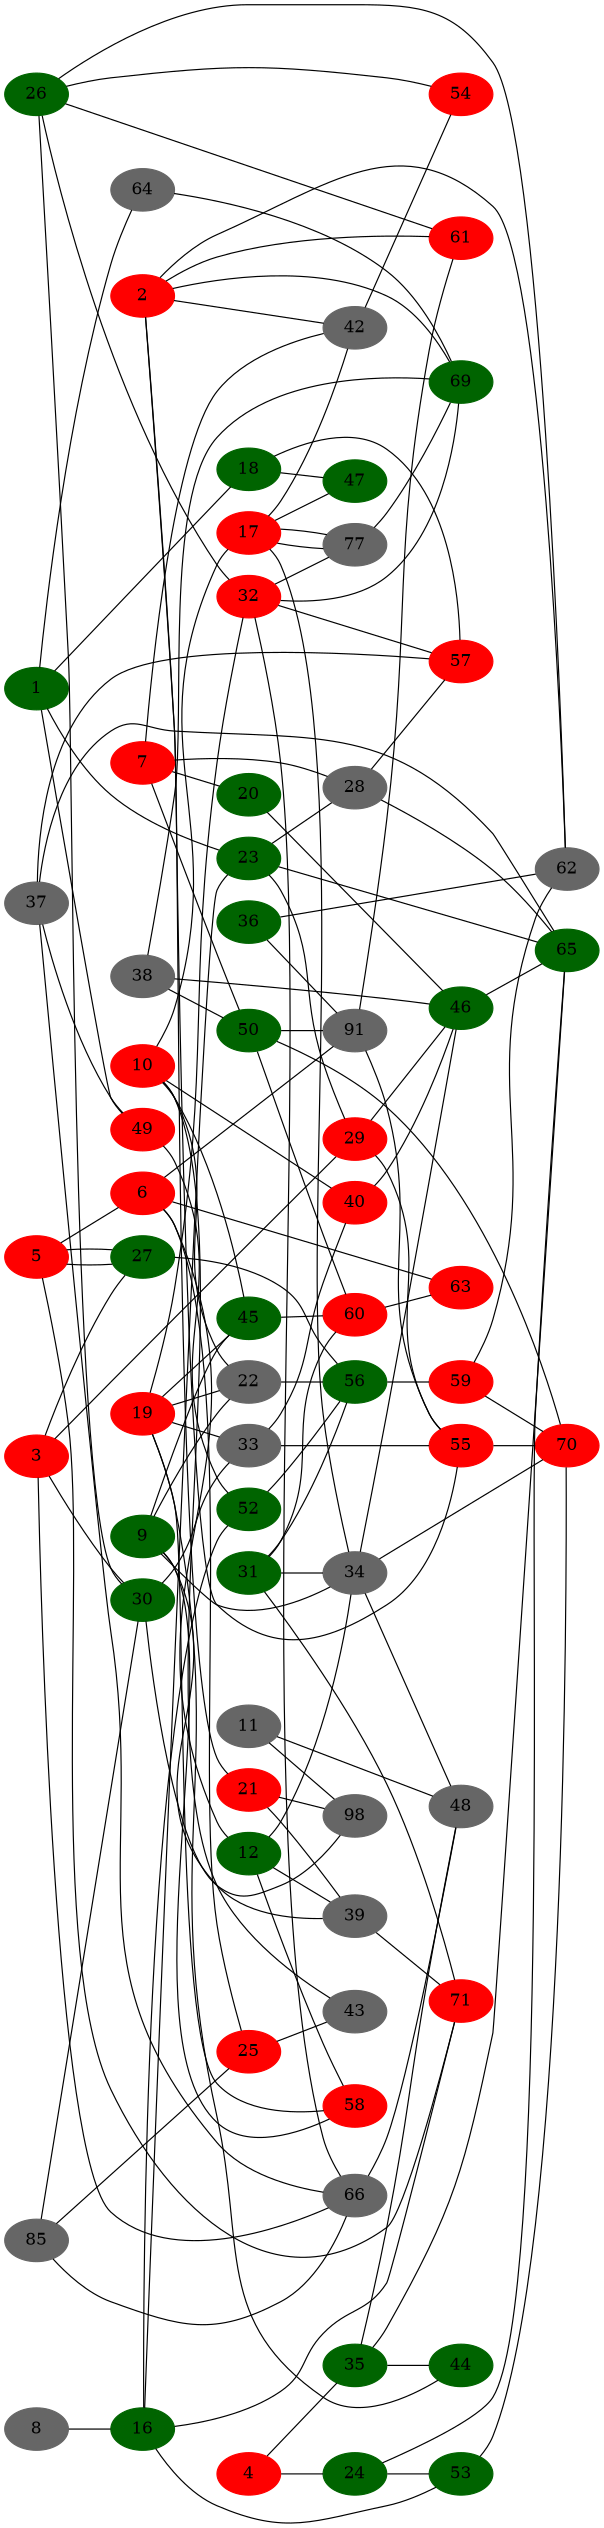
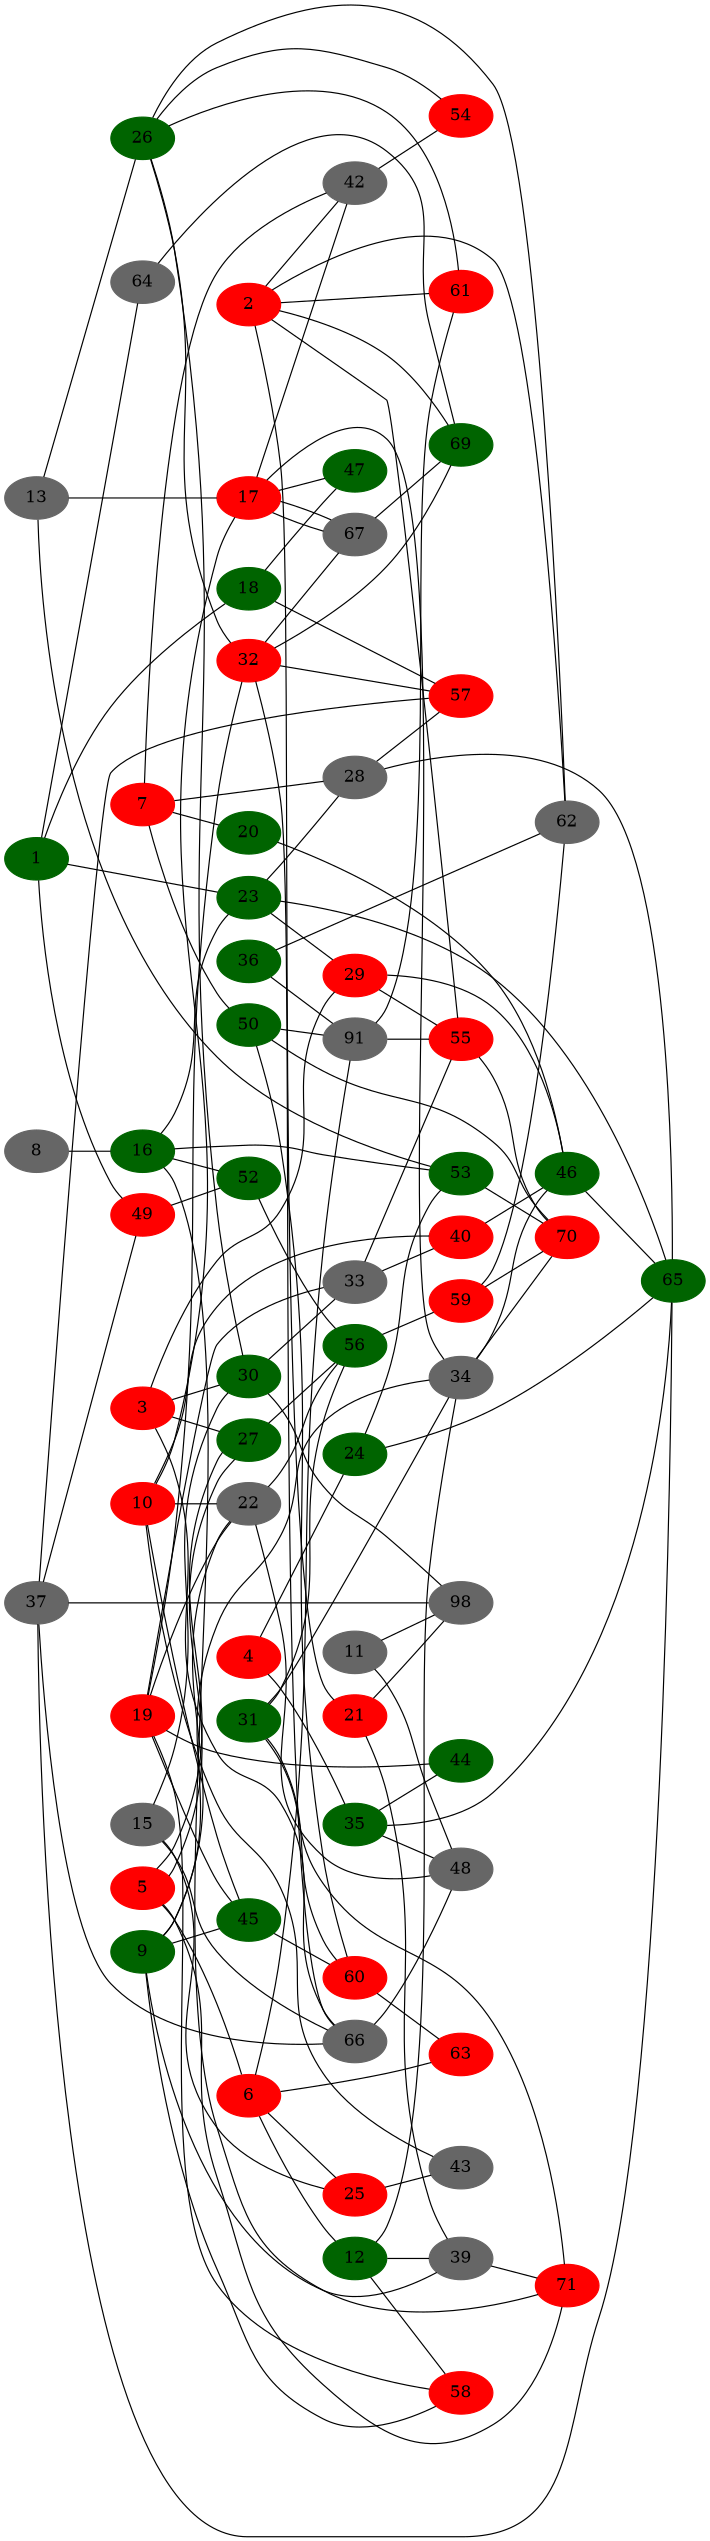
none -> (37, 498)
(355, 545) -> (355, 535)
(143, 976) -> none
none -> (249, 1603)
(408, 1690) -> (282, 1740)
(37, 2240) -> (143, 1825)
